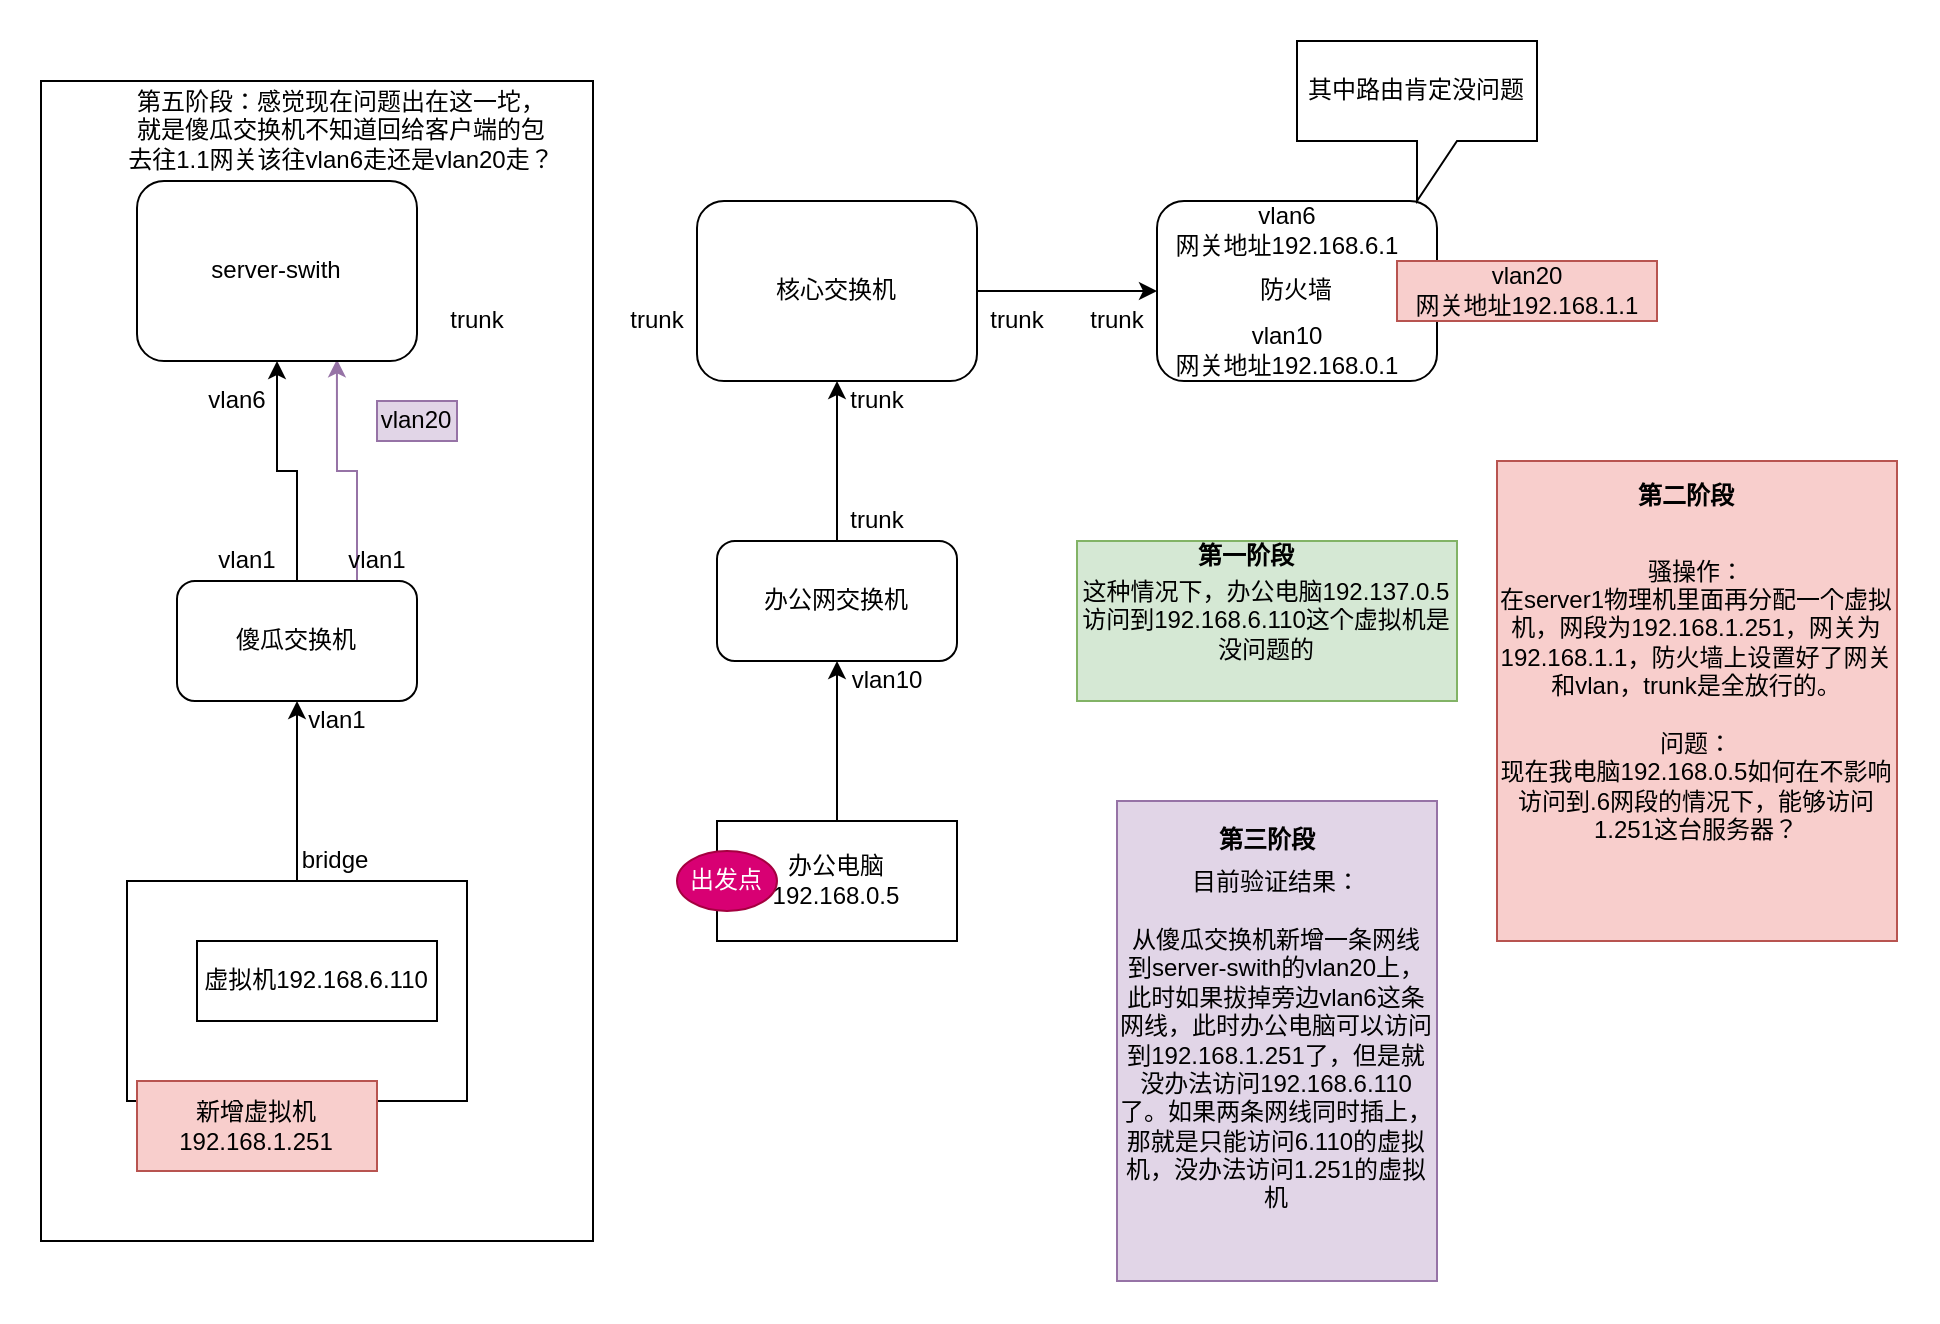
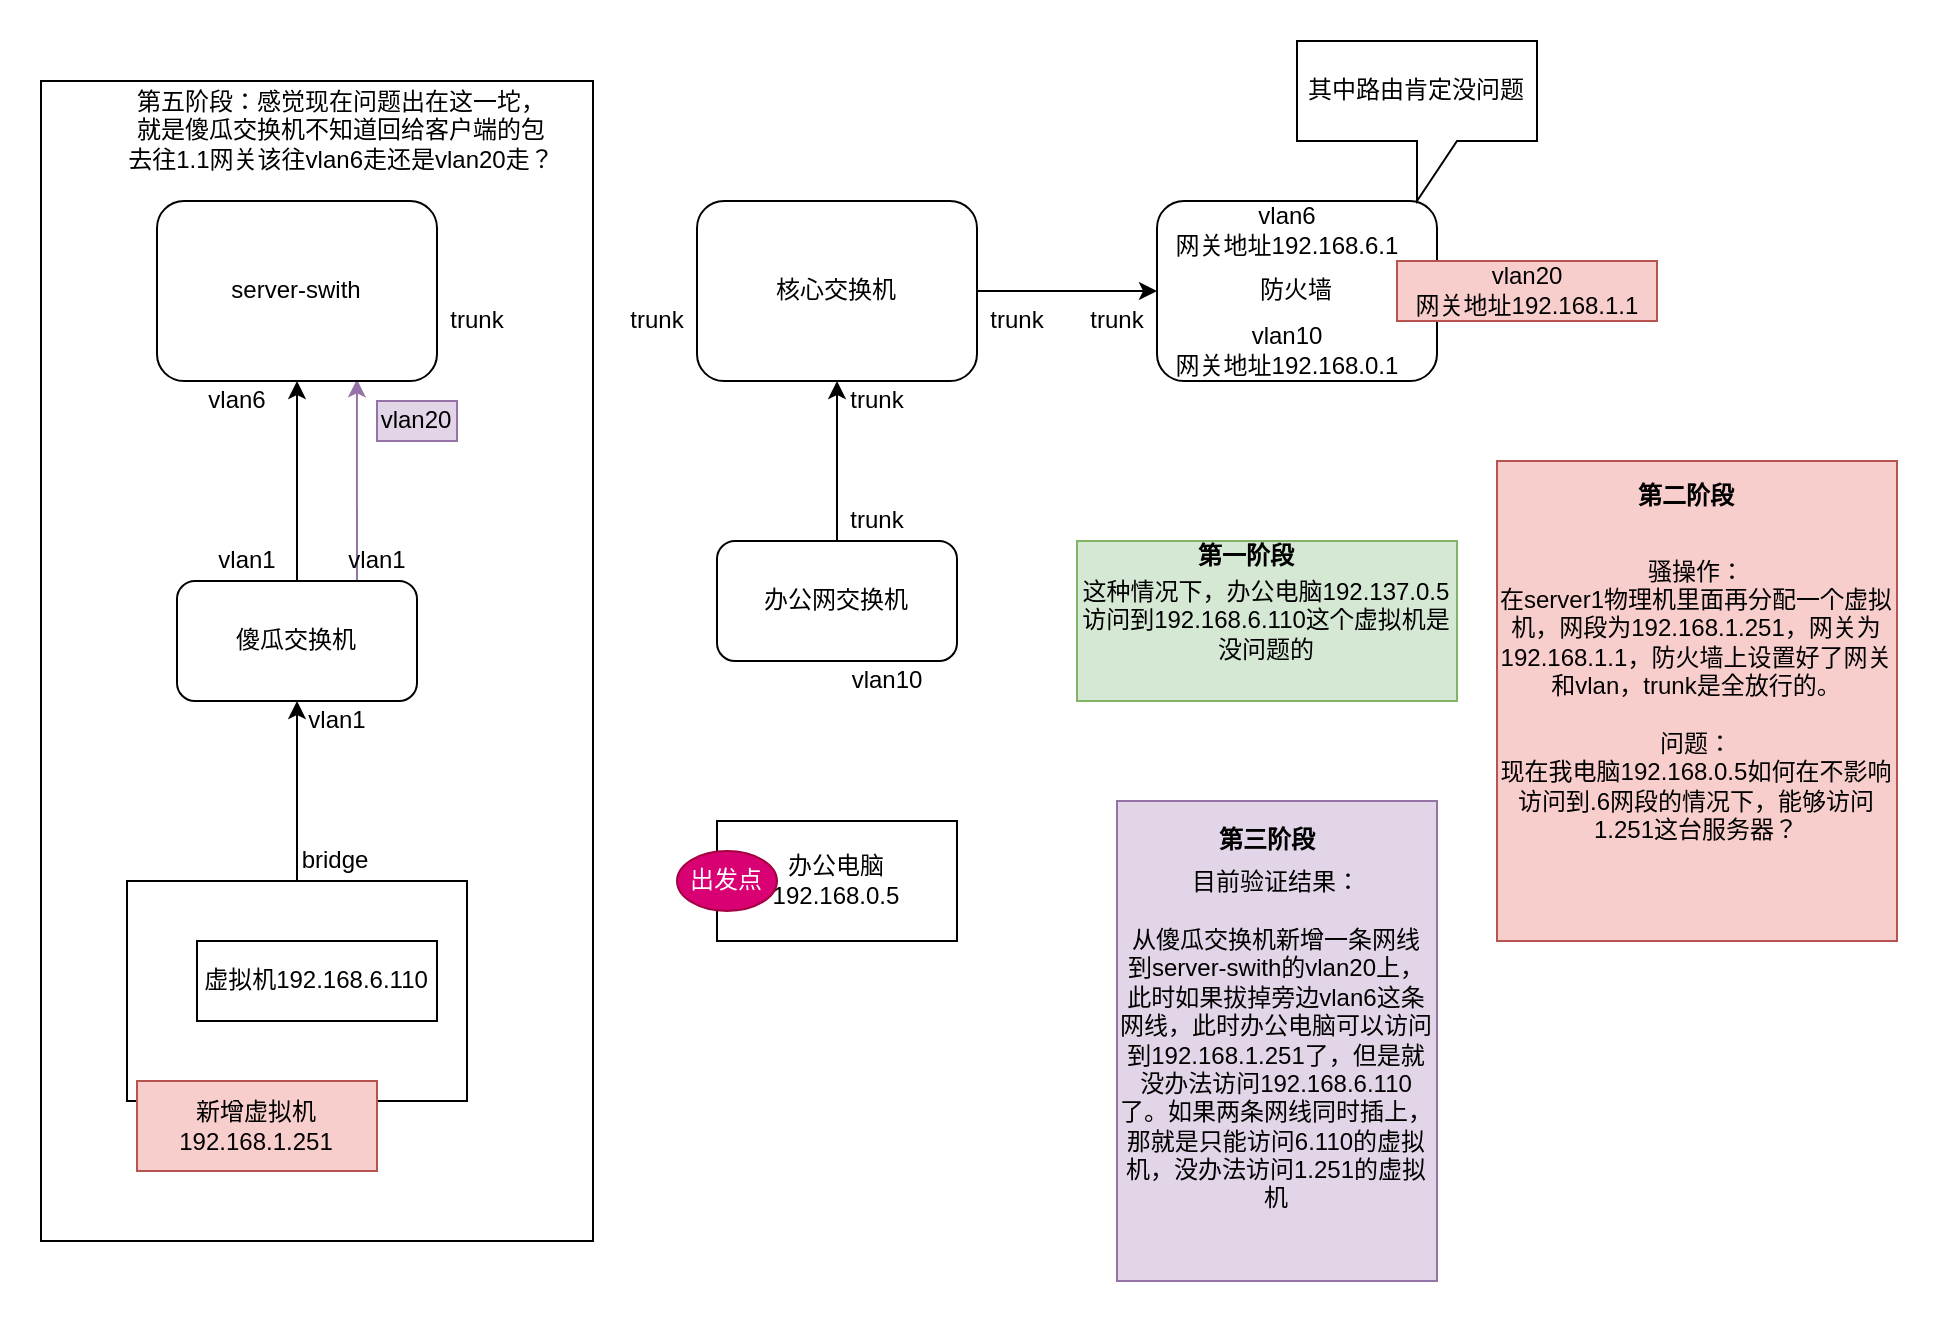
(277, 271) -> (297, 291)
(837, 748) -> none
